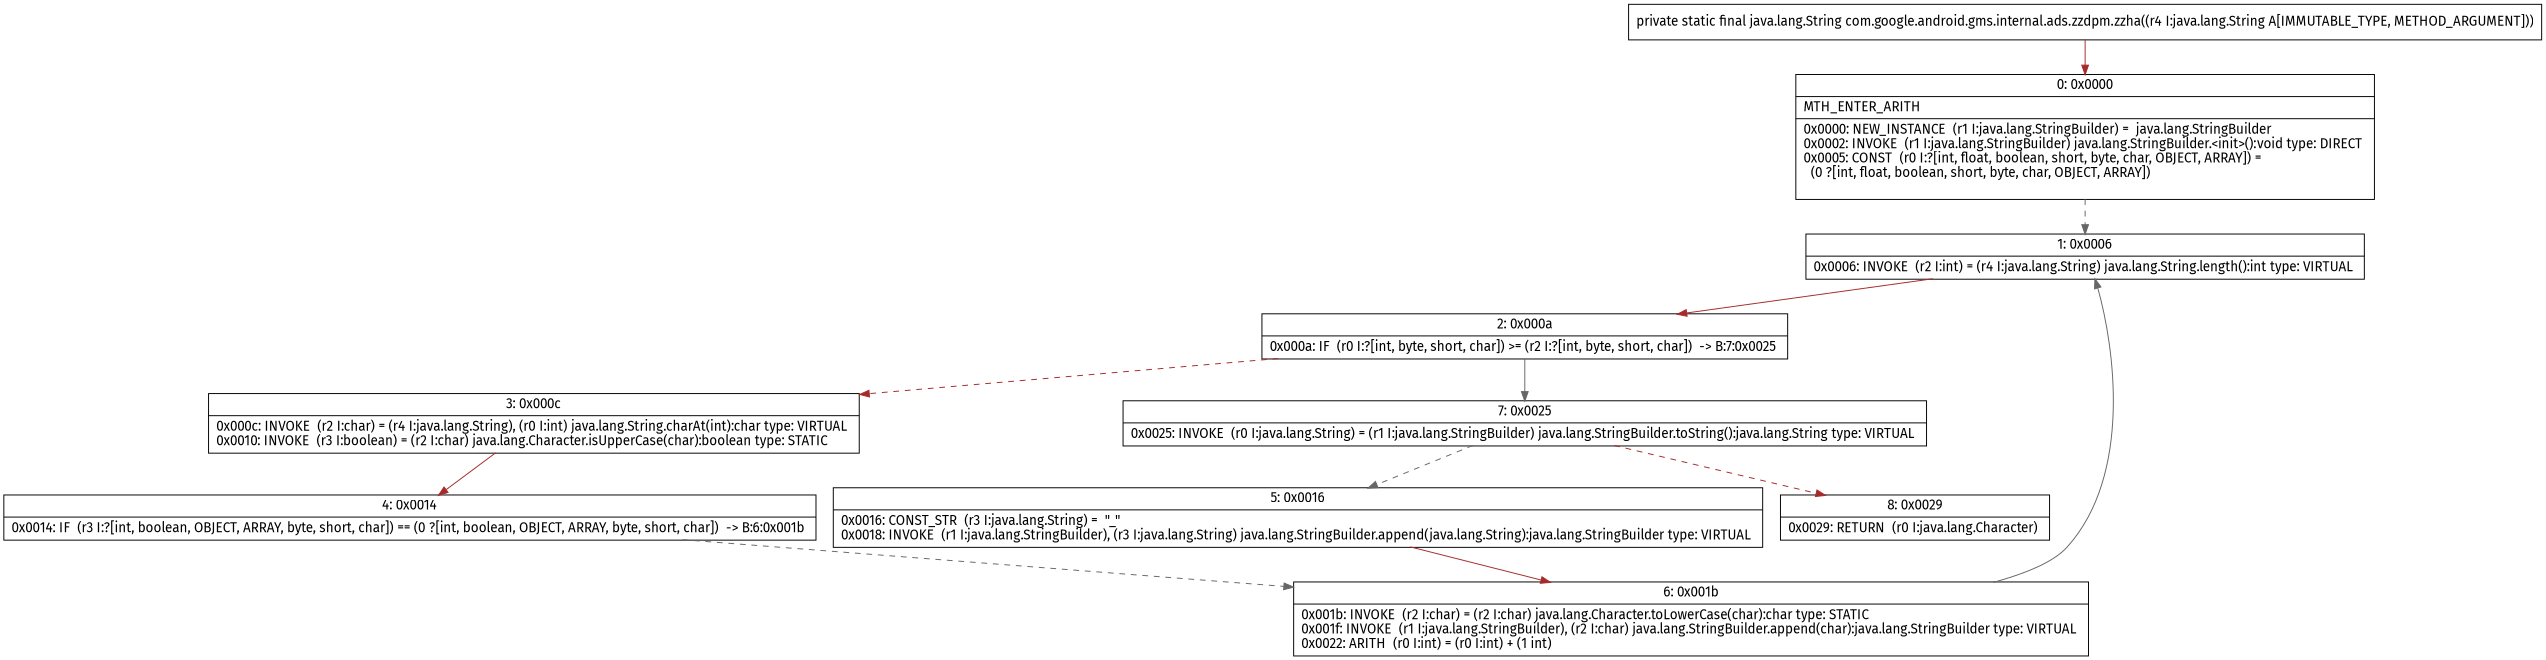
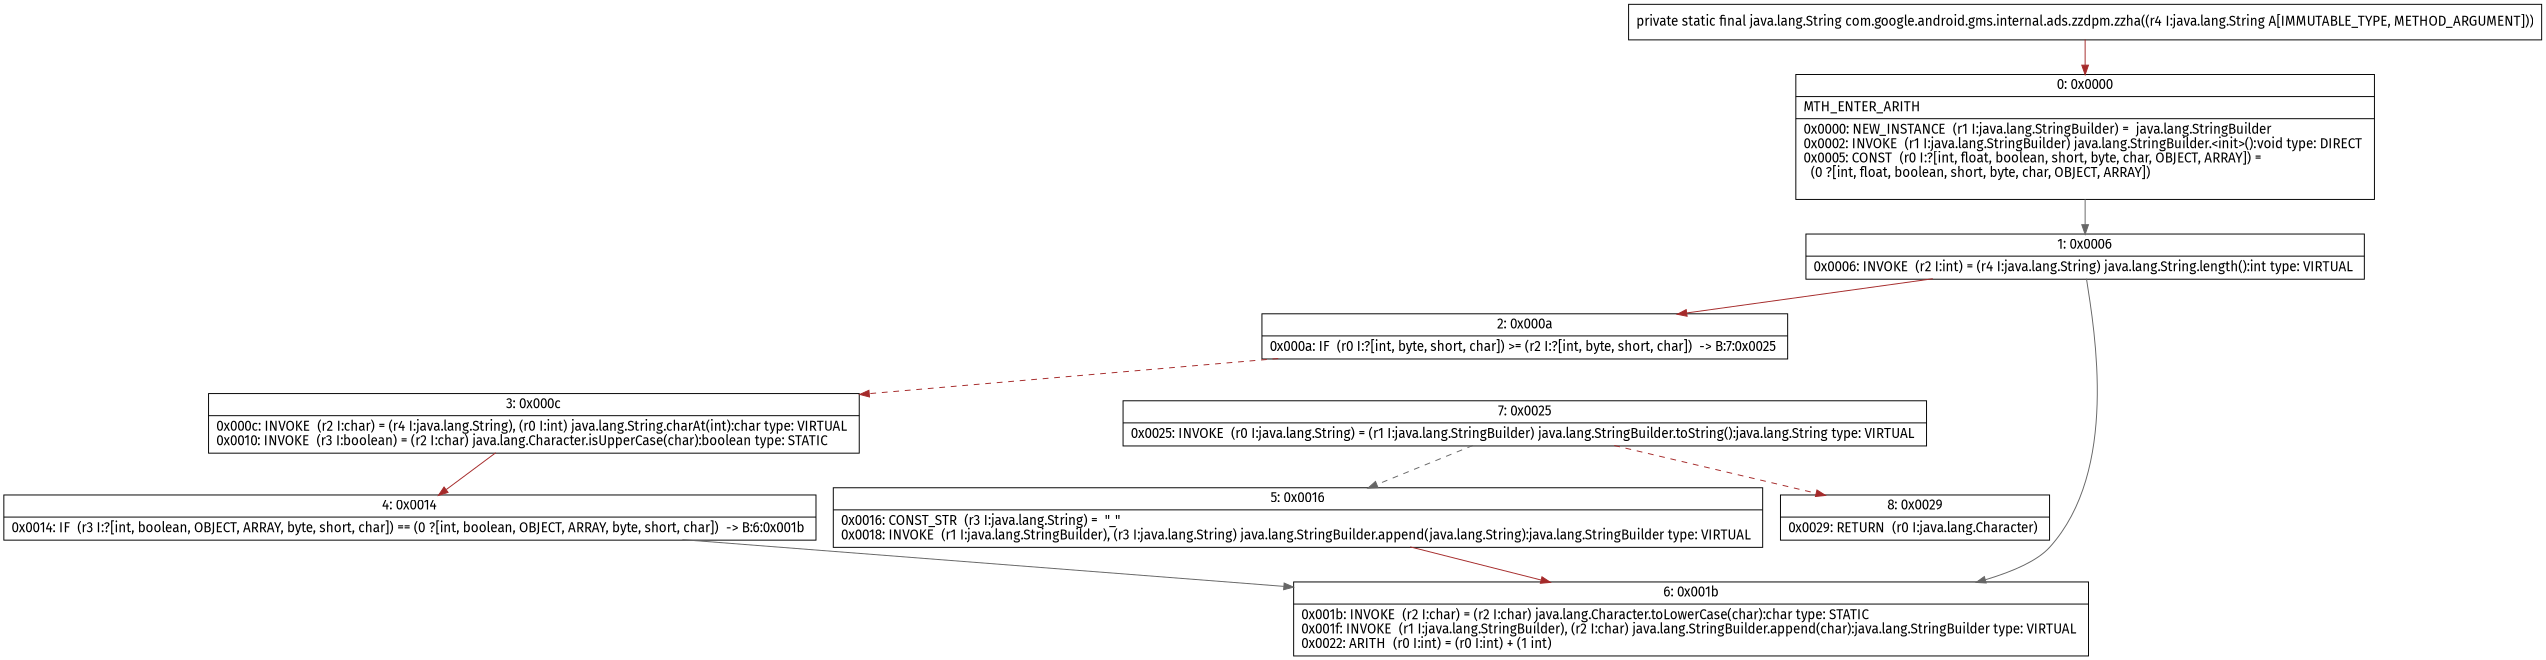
(2085, 212) -> (2085, 212)
(1525, 375) -> none
(2107, 463) -> (2091, 454)
(983, 563) -> (983, 563)
